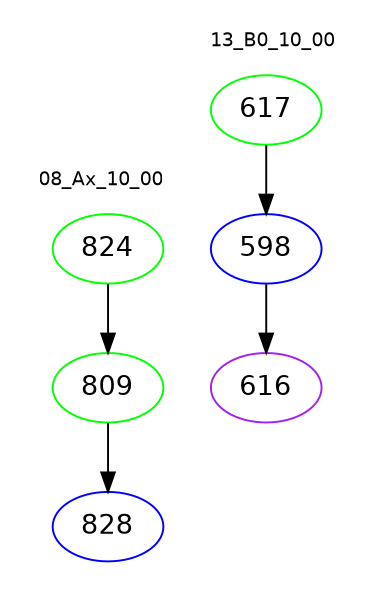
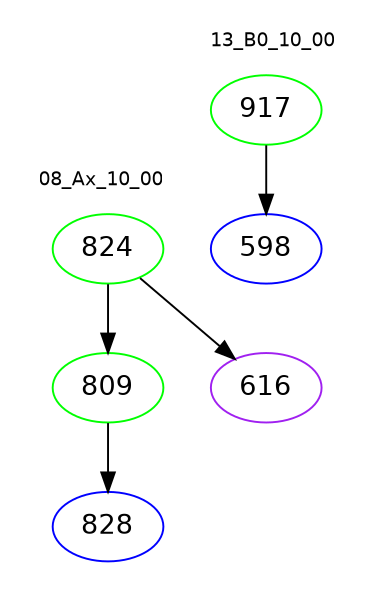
(266, 110) -> (266, 110)
(266, 309) -> (166, 300)
